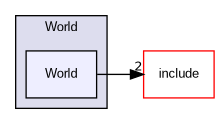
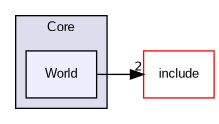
(61, 28) -> (61, 28)
